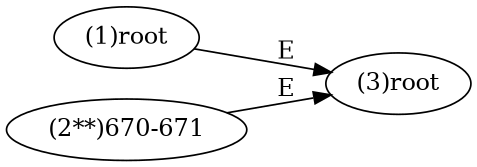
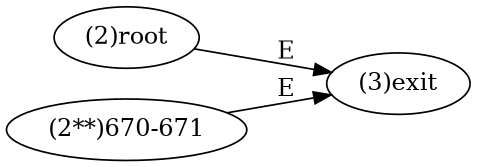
(127, 38) -> (127, 38)
(398, 84) -> (398, 84)
